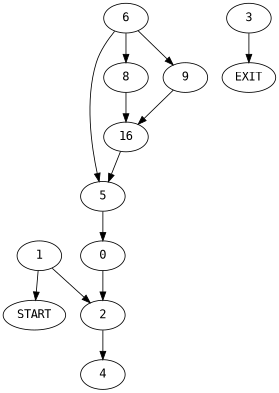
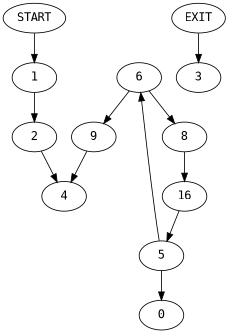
(249, 44) -> (199, 44)
(90, 100) -> (150, 171)
(159, 104) -> (81, 163)
(37, 281) -> (34, 44)
(103, 281) -> none
